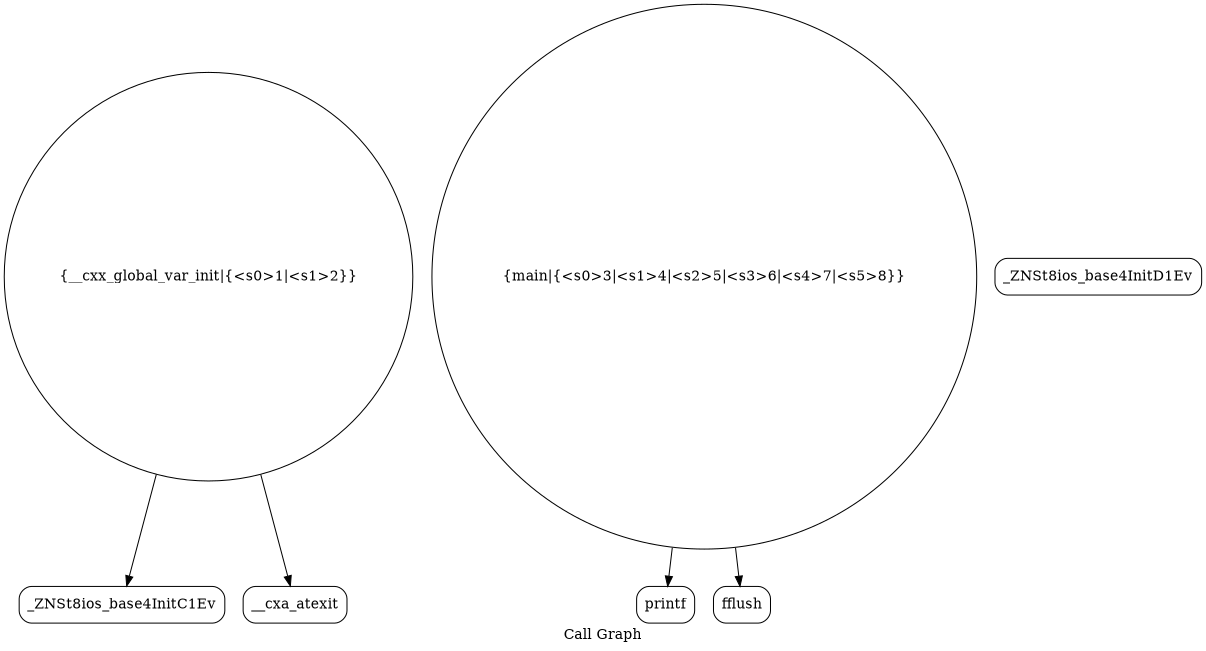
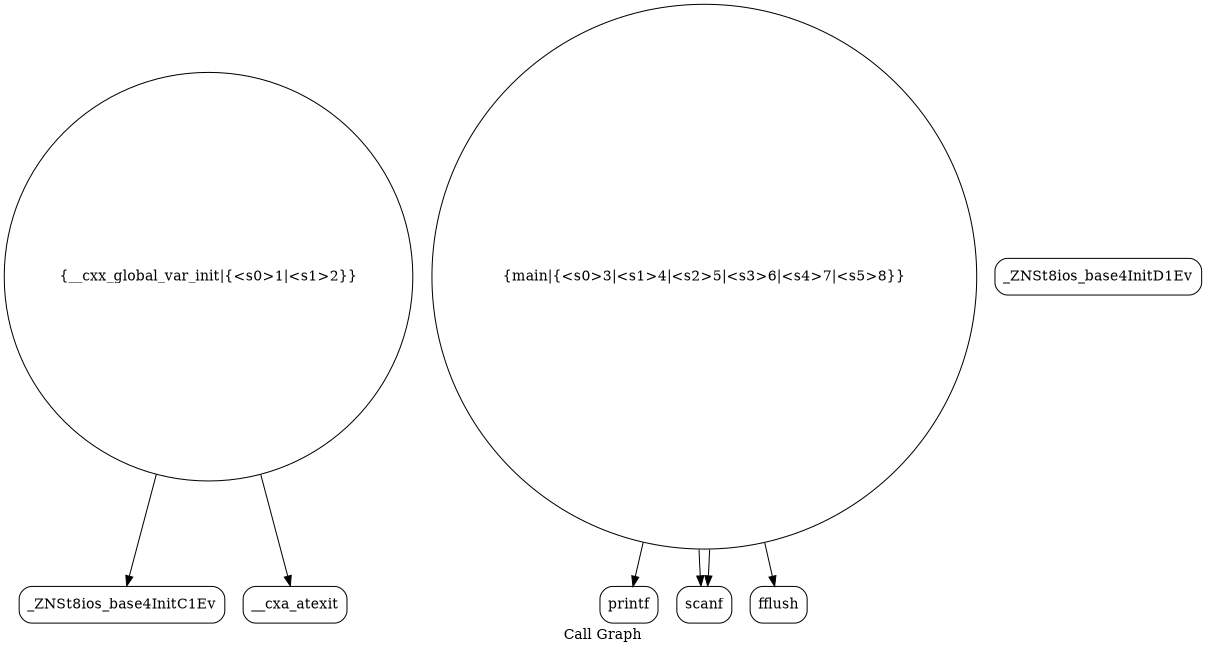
none -> (704, 605)
